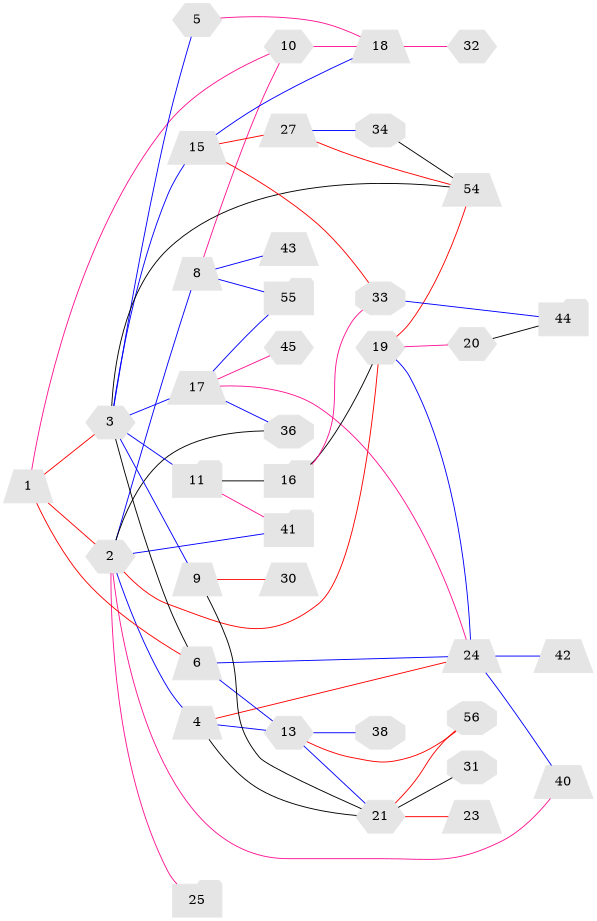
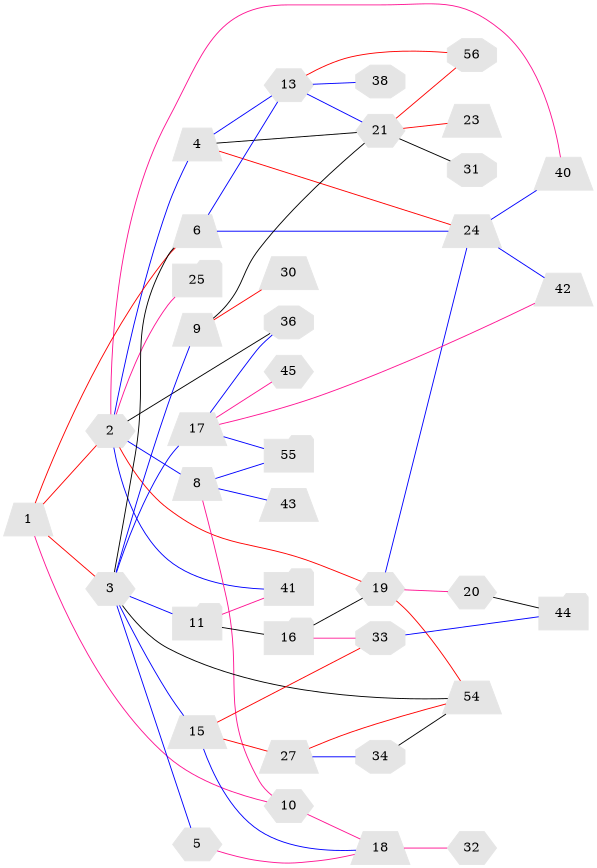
(382, 469) -> (380, 373)
